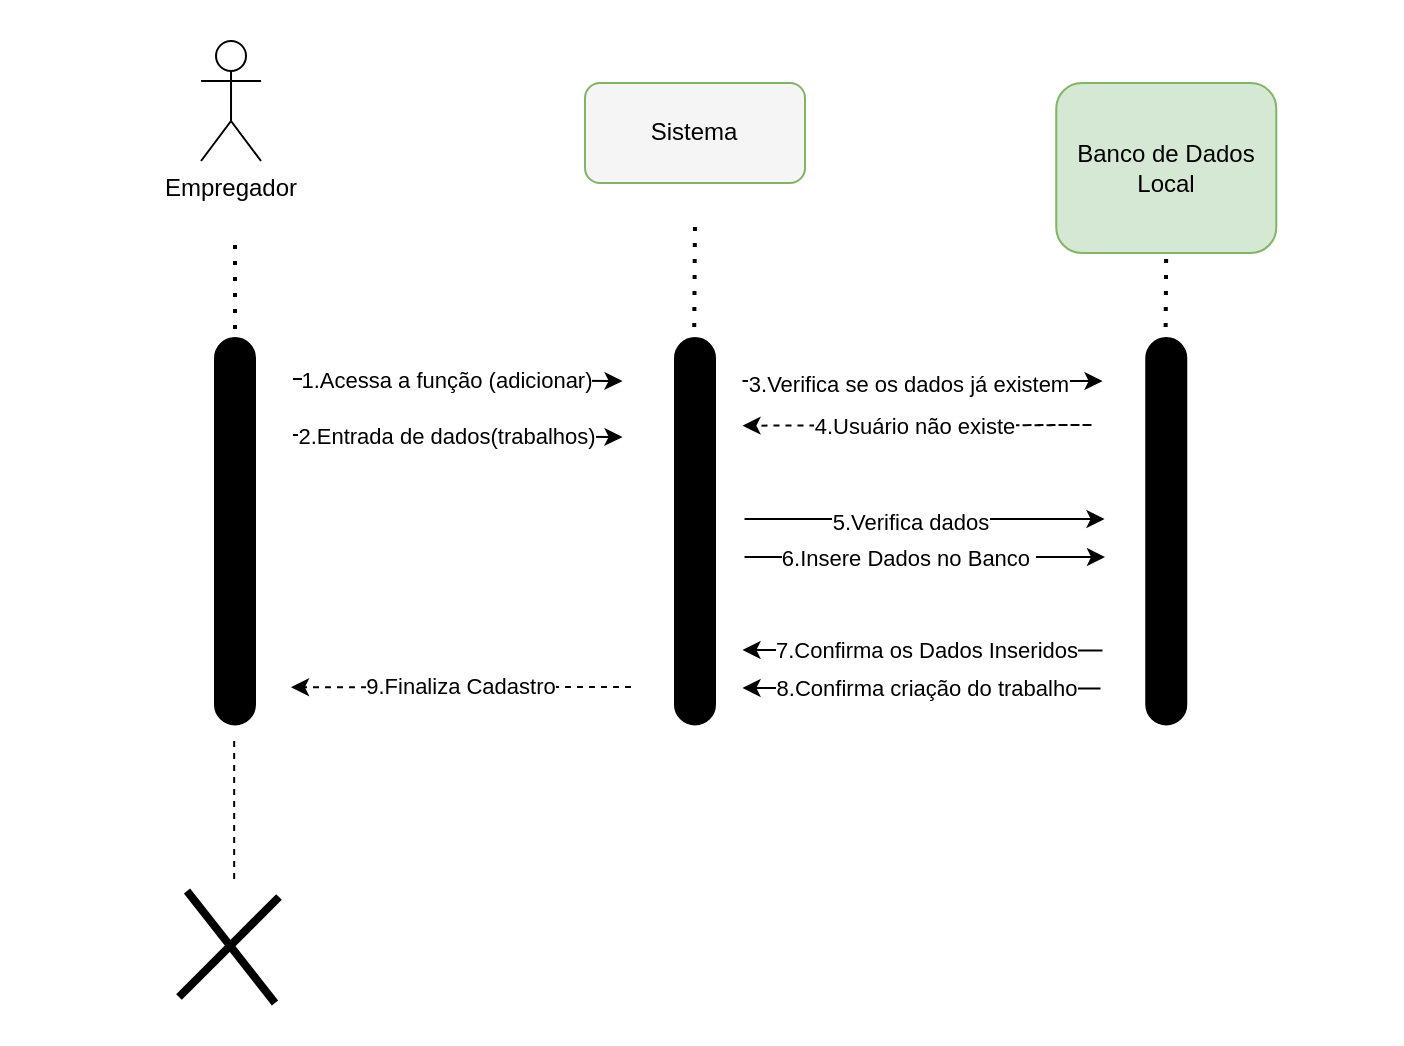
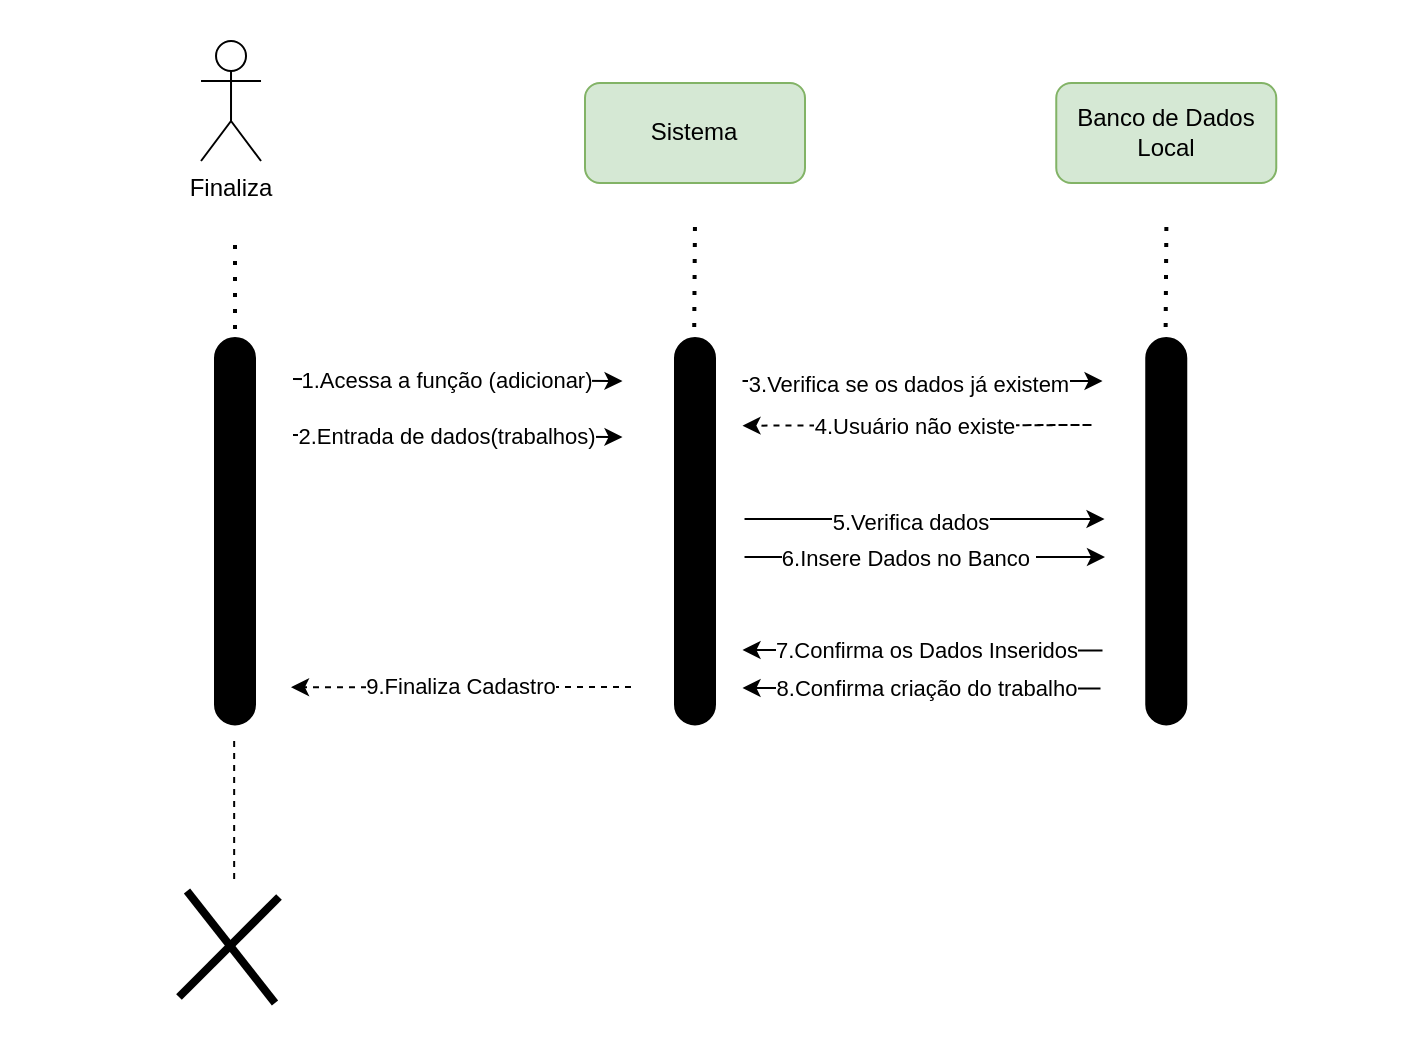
(695, 133) -> (695, 133)
(1166, 168) -> (1166, 133)
(232, 189) -> (232, 189)
